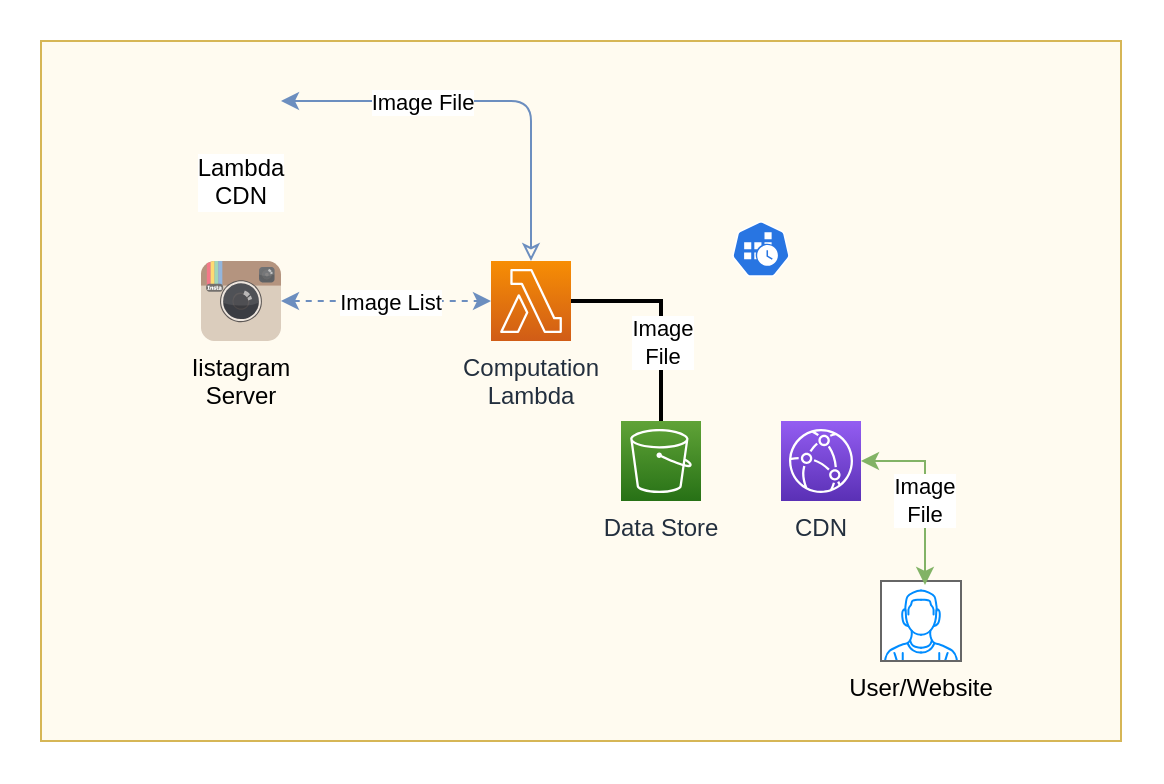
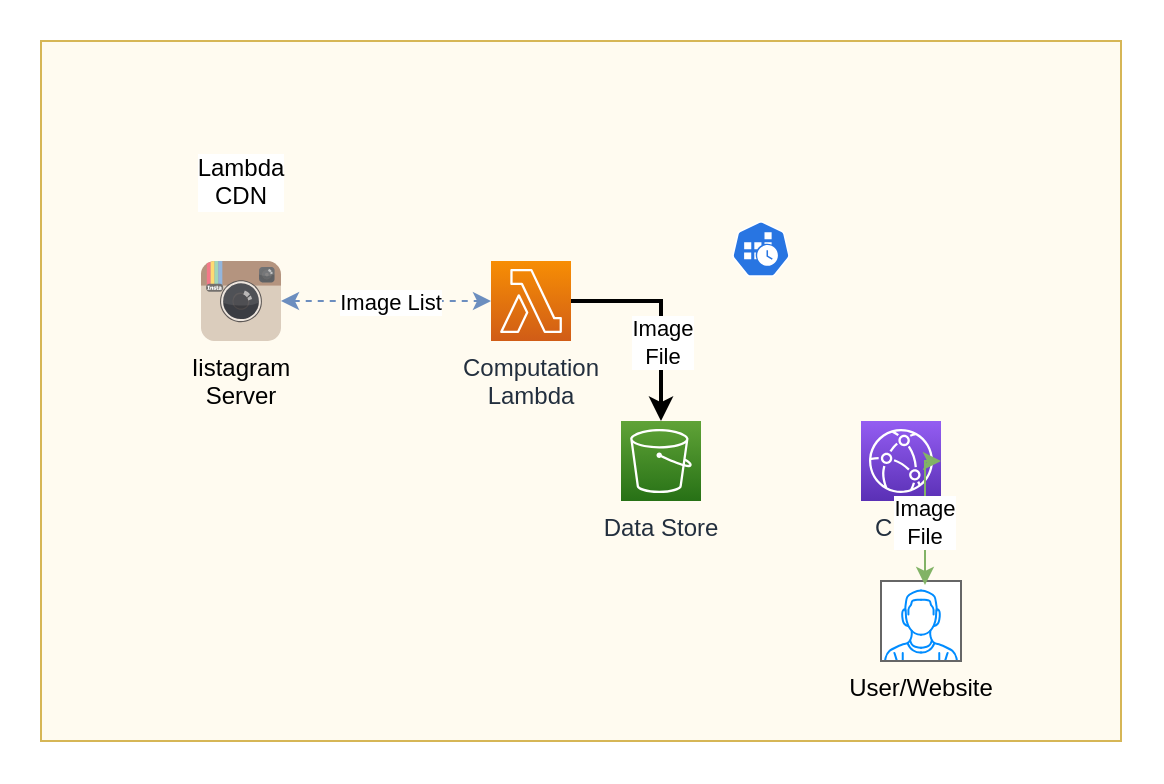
(479, 101) -> none
(661, 410) -> (661, 402)
(821, 461) -> (901, 461)
